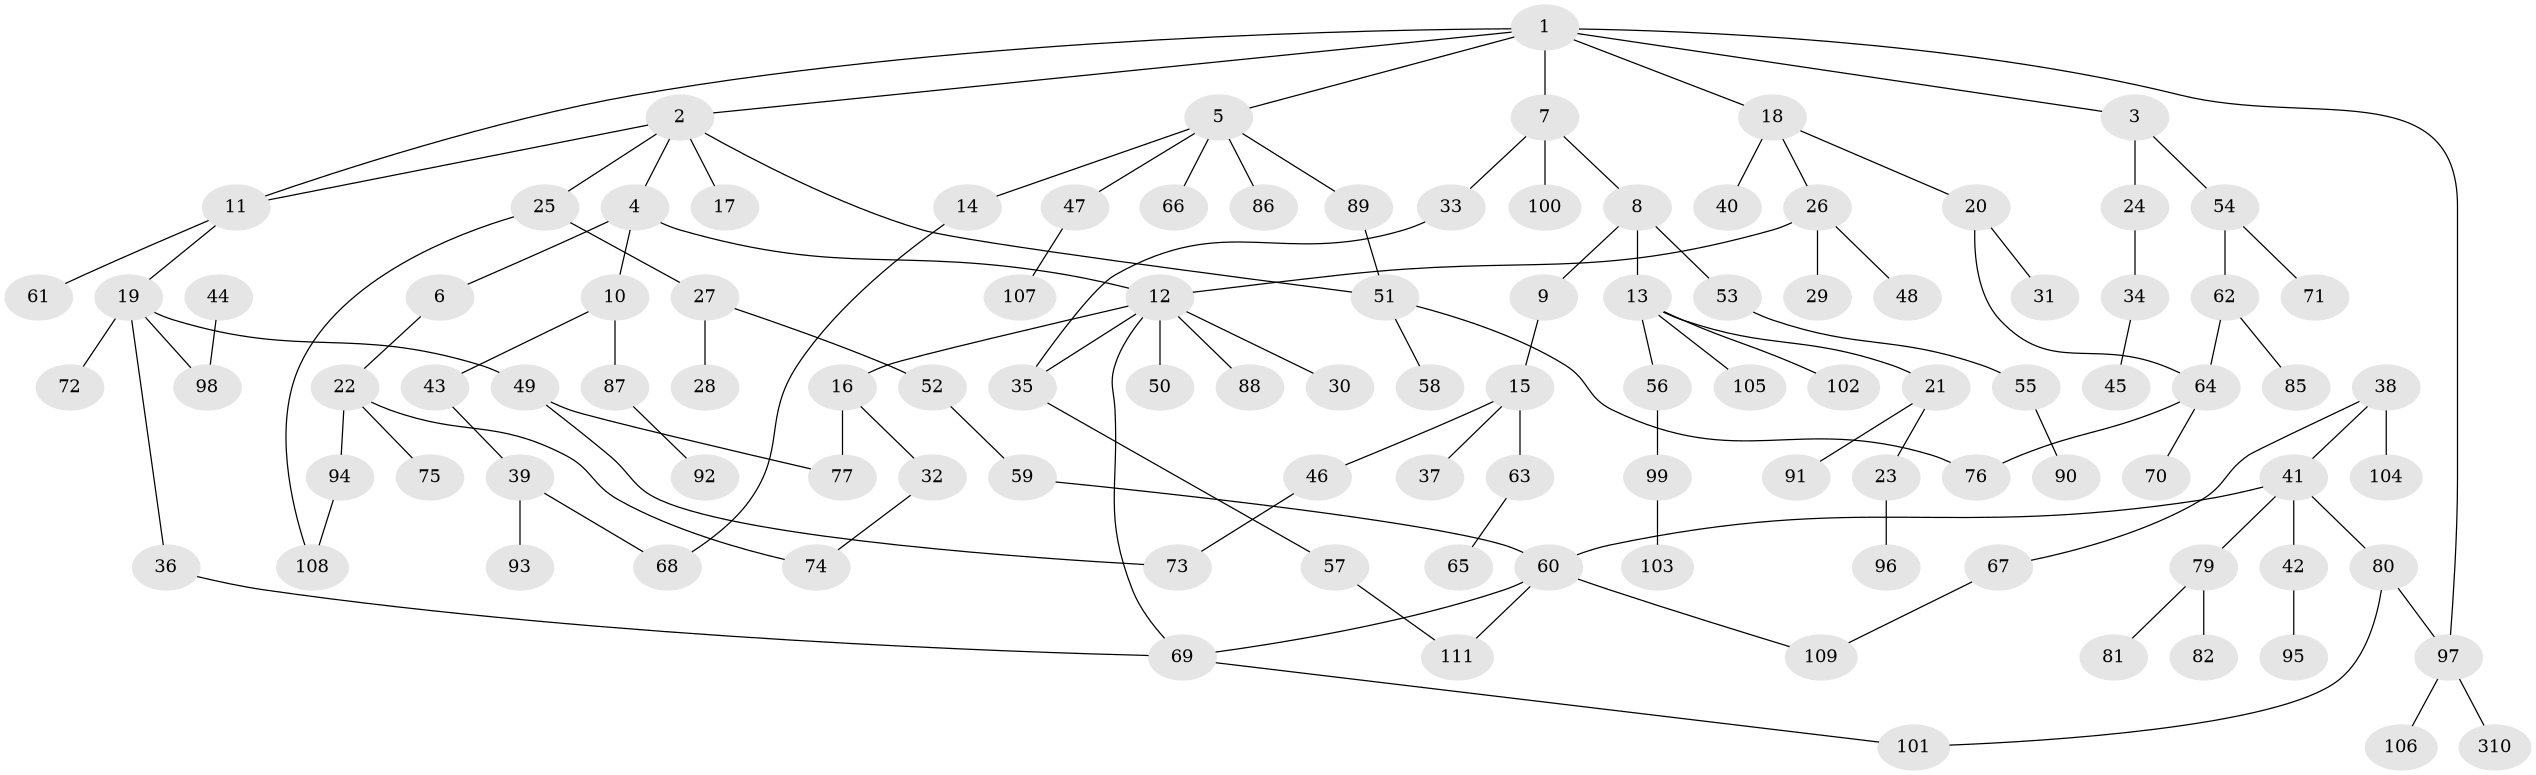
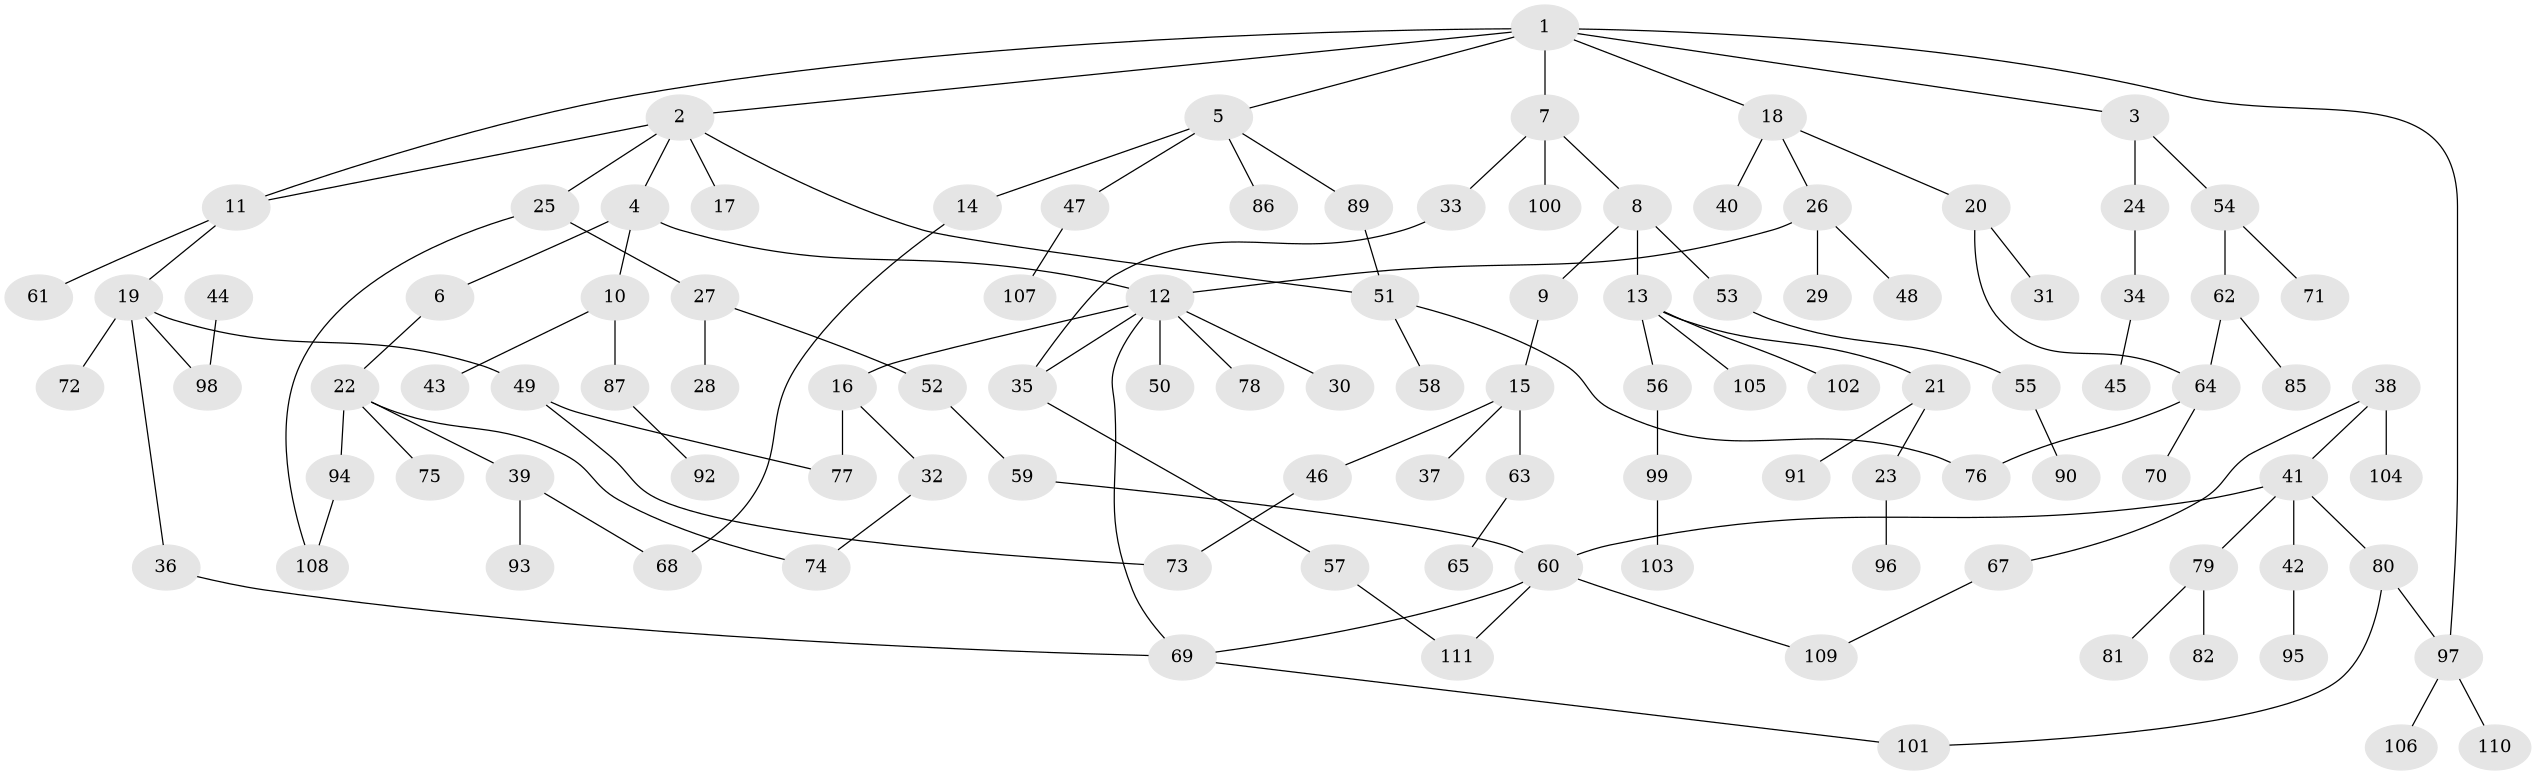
(1174, 208) -> none
(1250, 388) -> (1250, 388)
(482, 438) -> (432, 432)
(2495, 748) -> (2495, 748)
